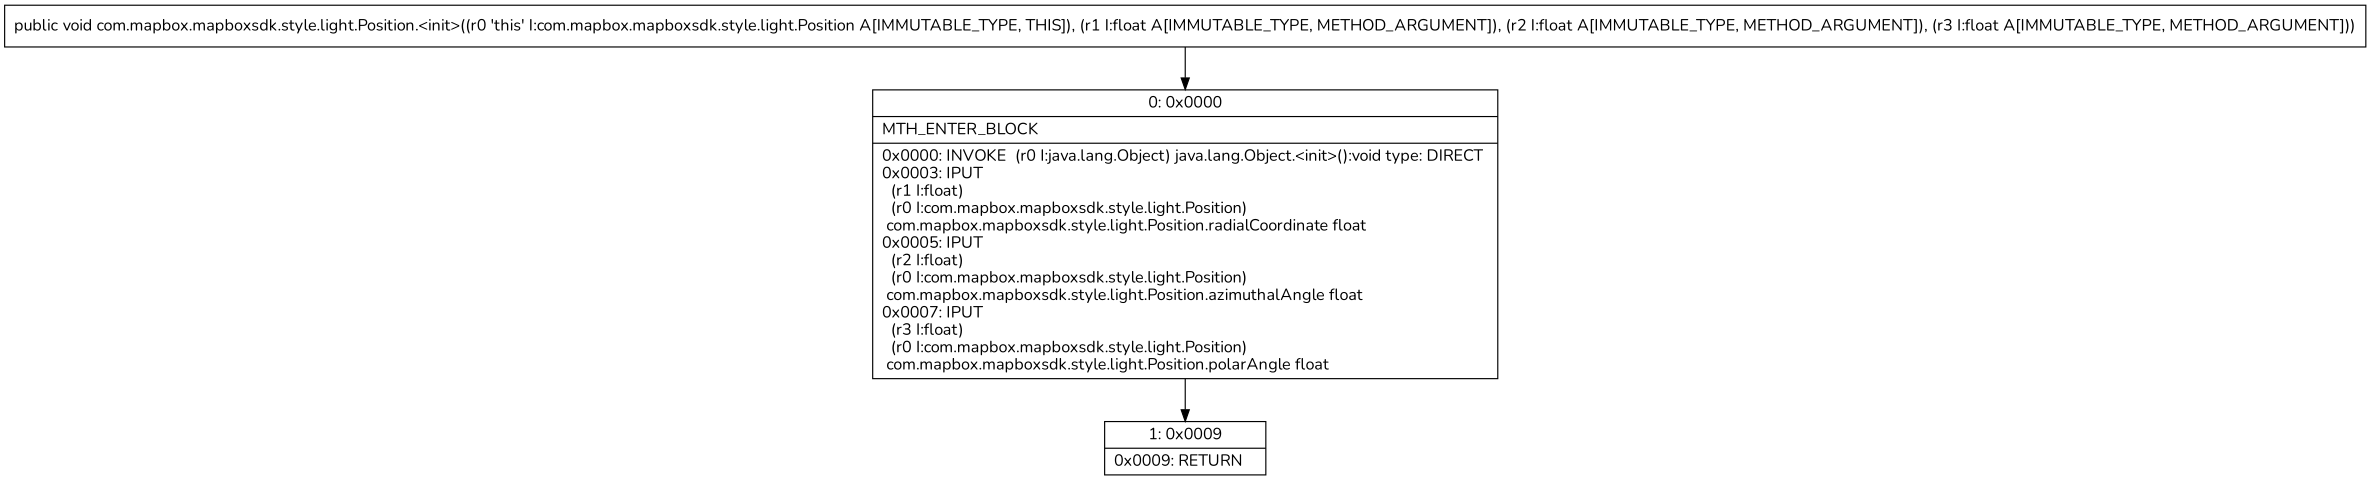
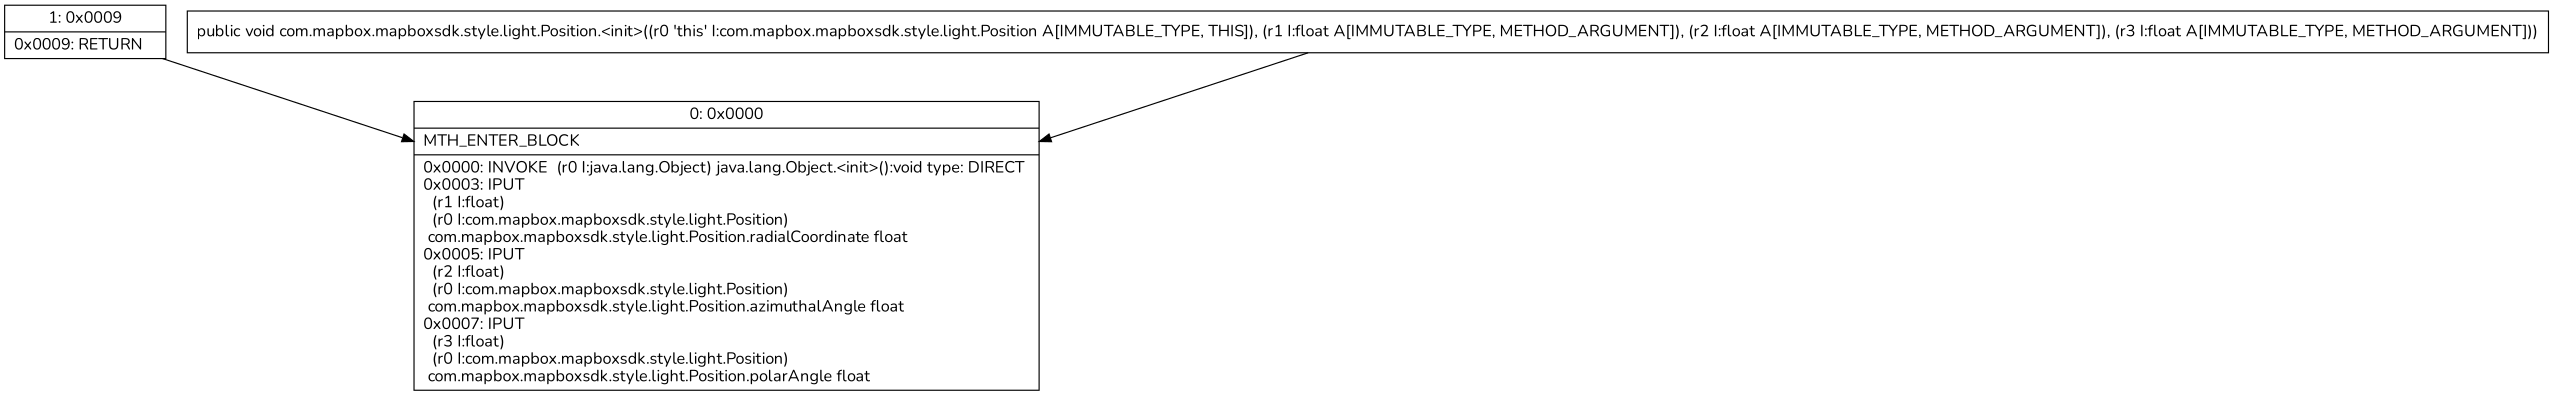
(1185, 394) -> (282, 98)
